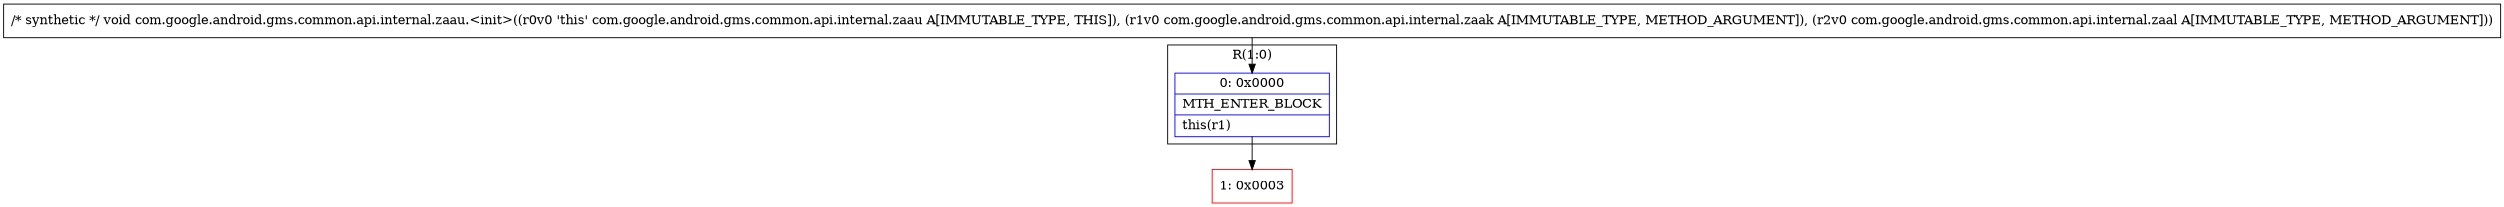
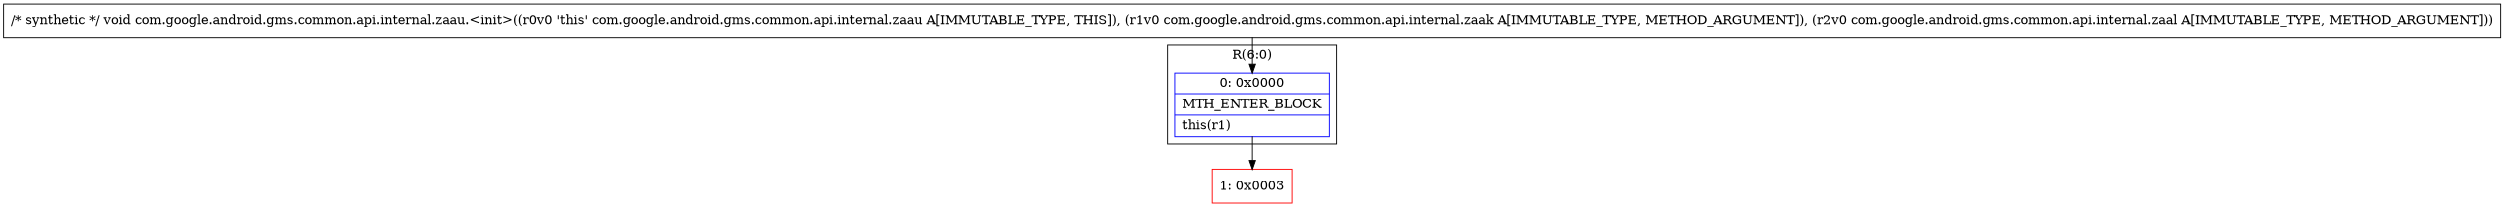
(1252, 55) -> (1252, 55)
